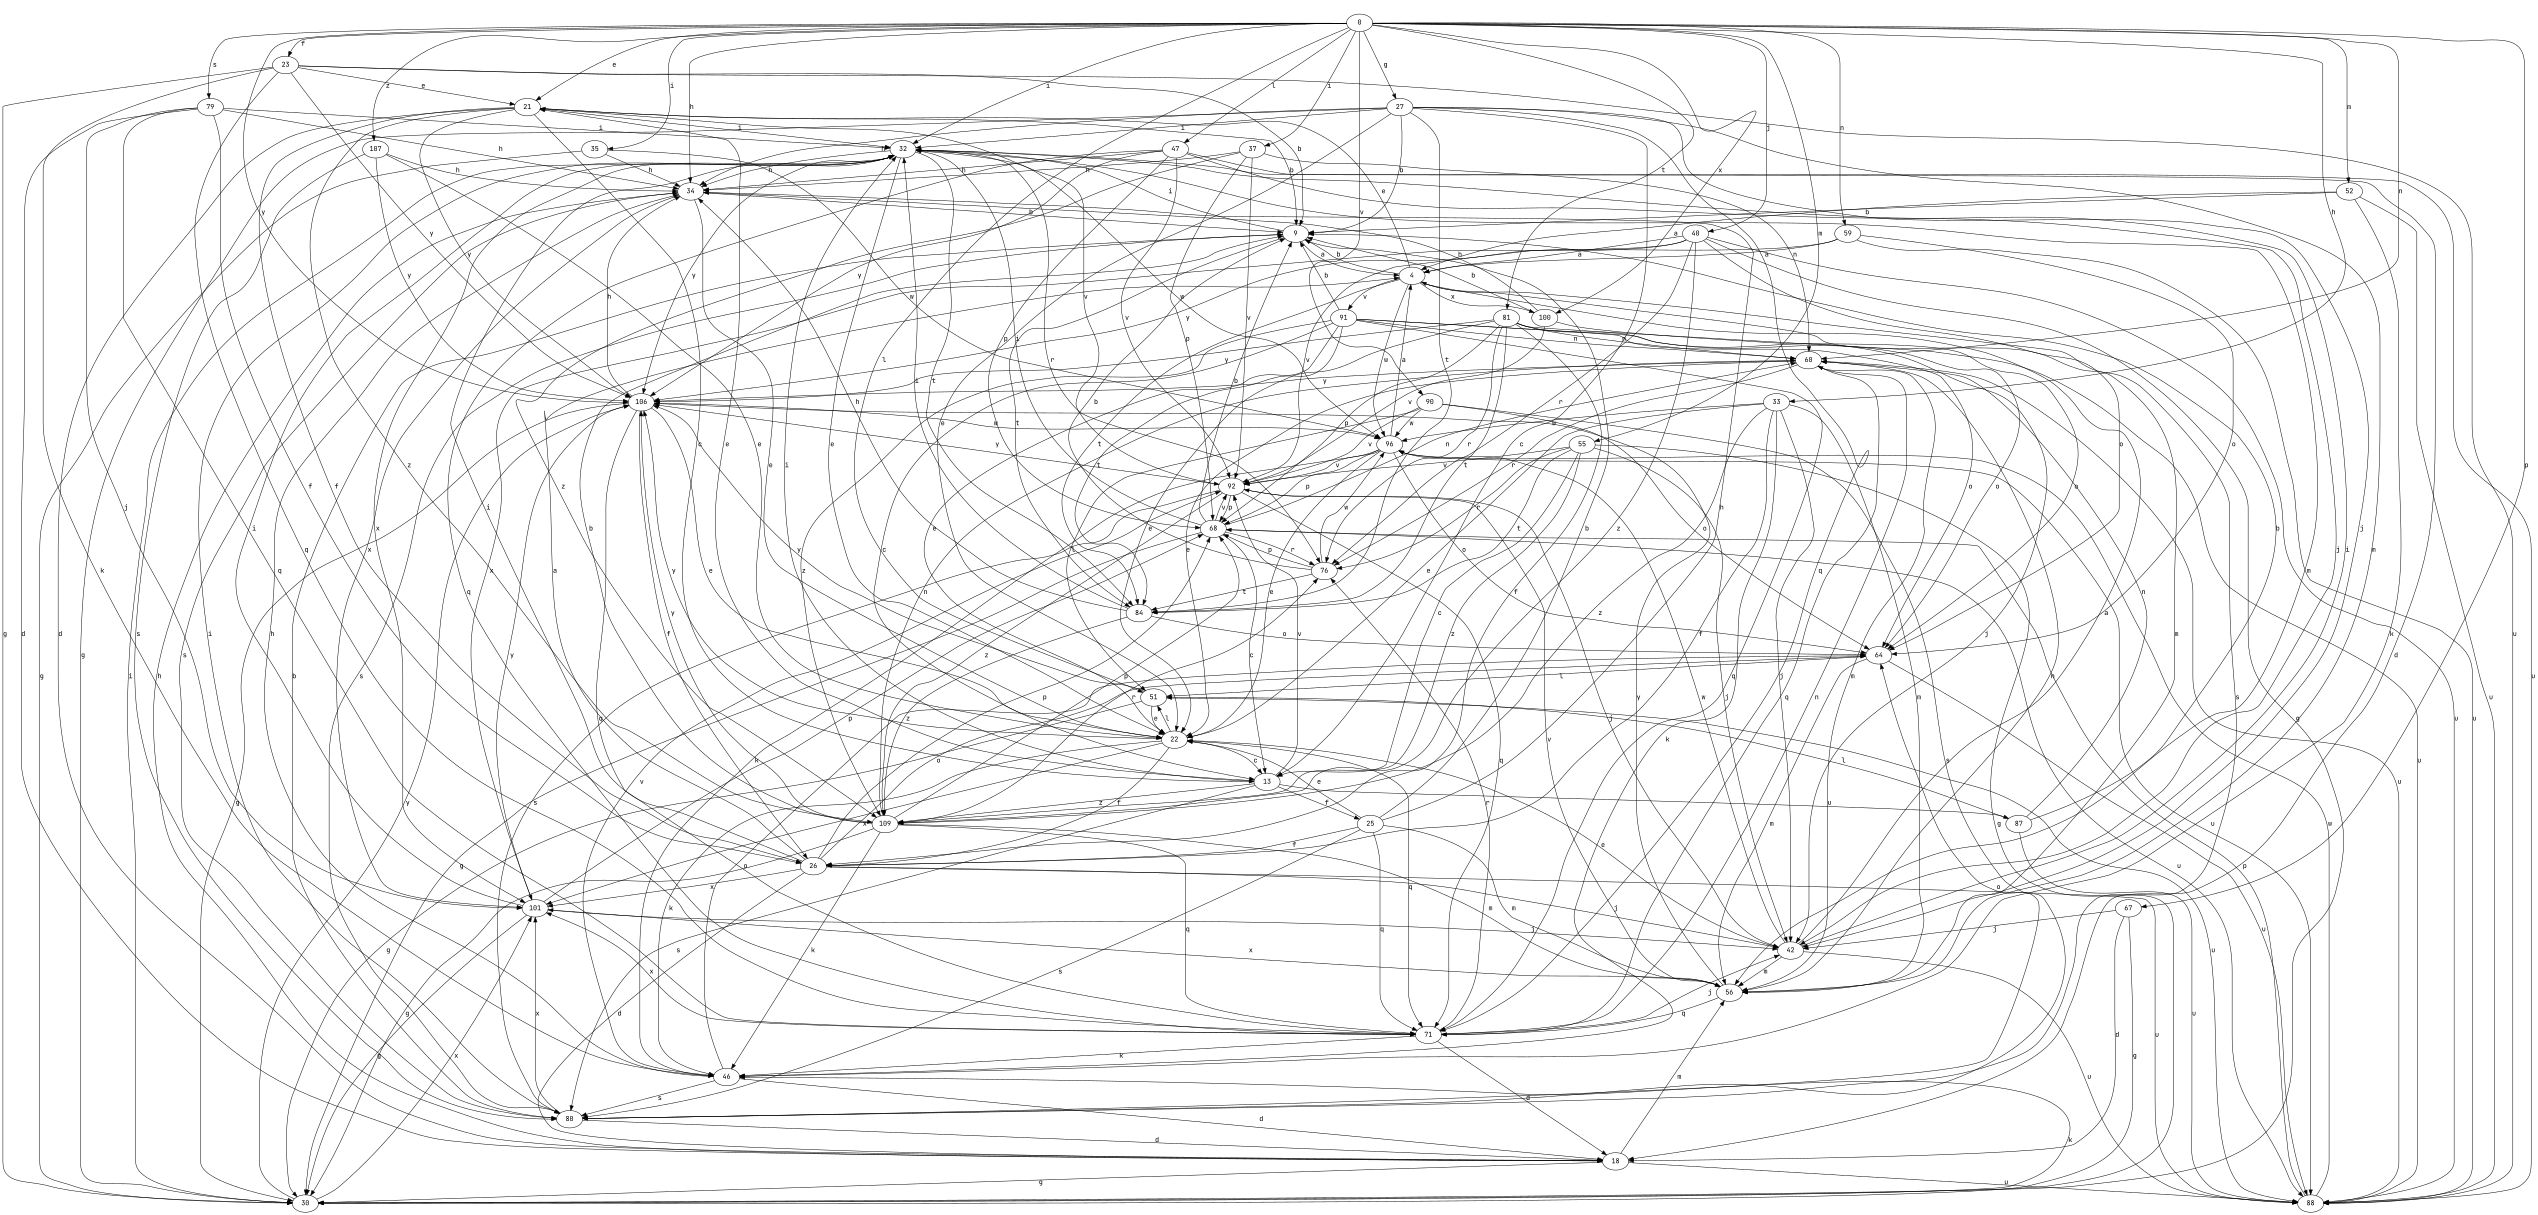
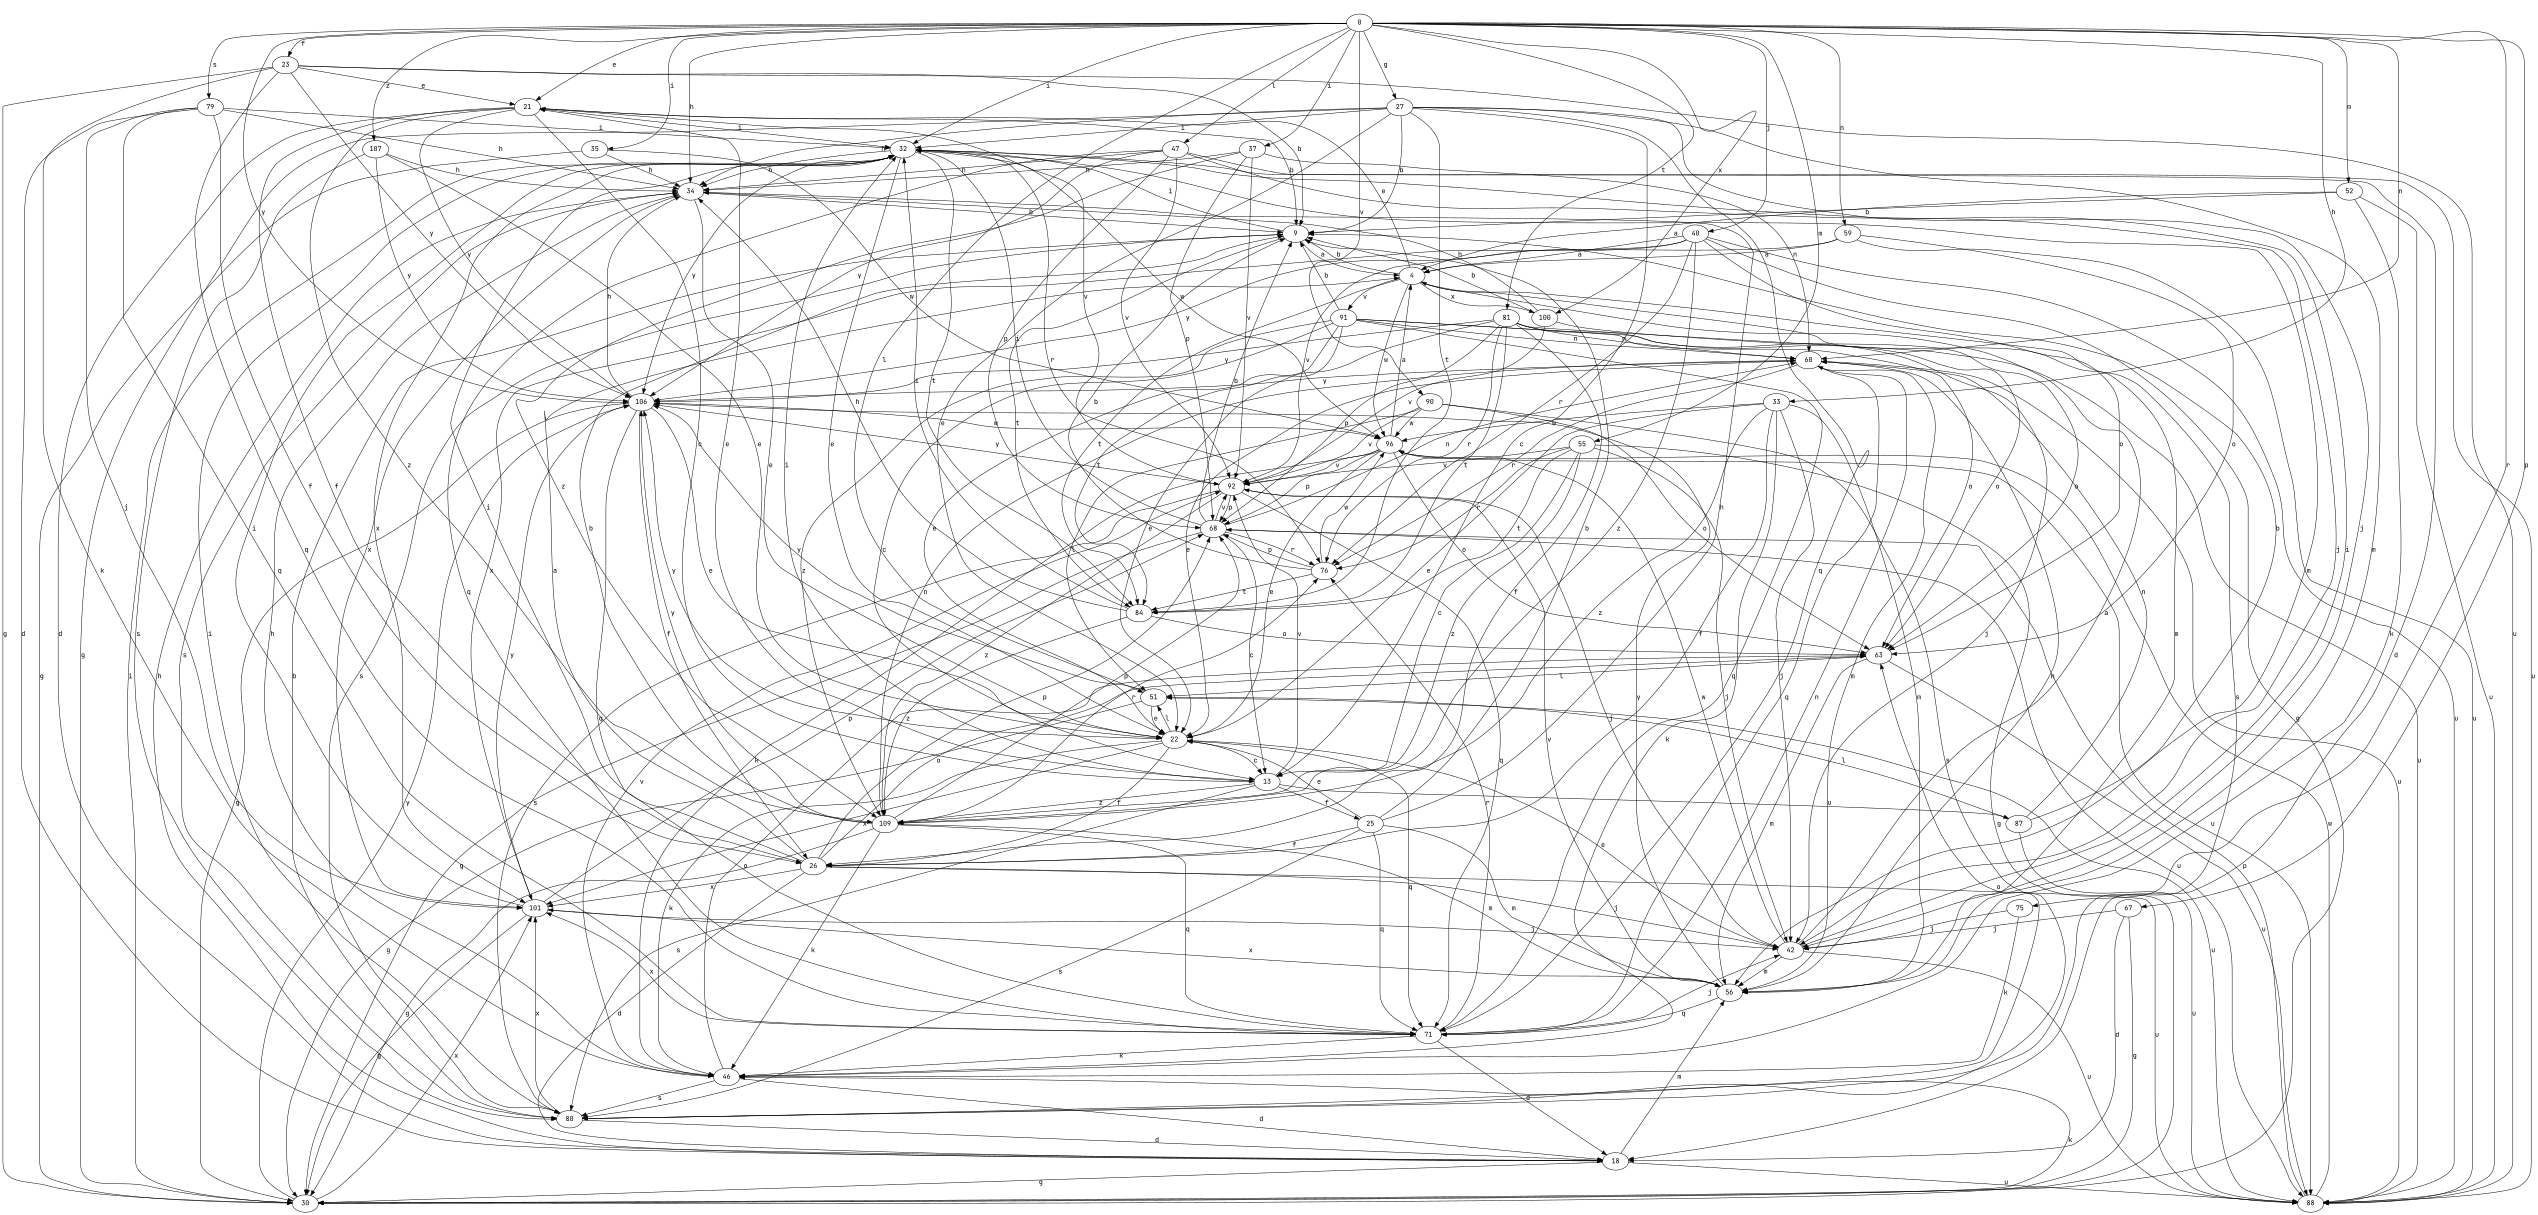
(1879, 655) -> (1879, 655)
none -> (2020, 908)
